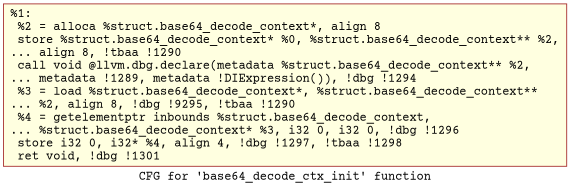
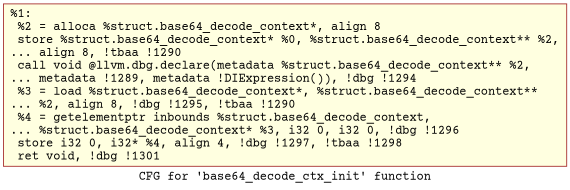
(153, 104) -> (153, 104)
